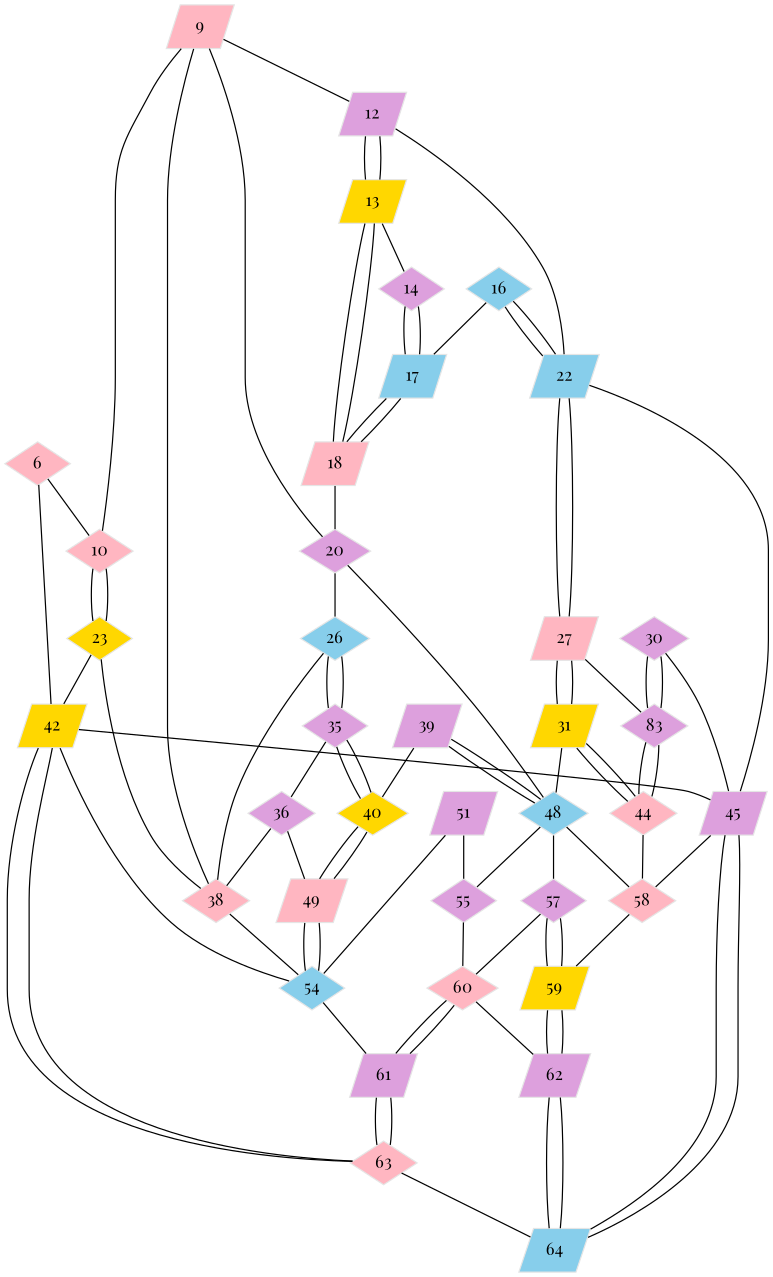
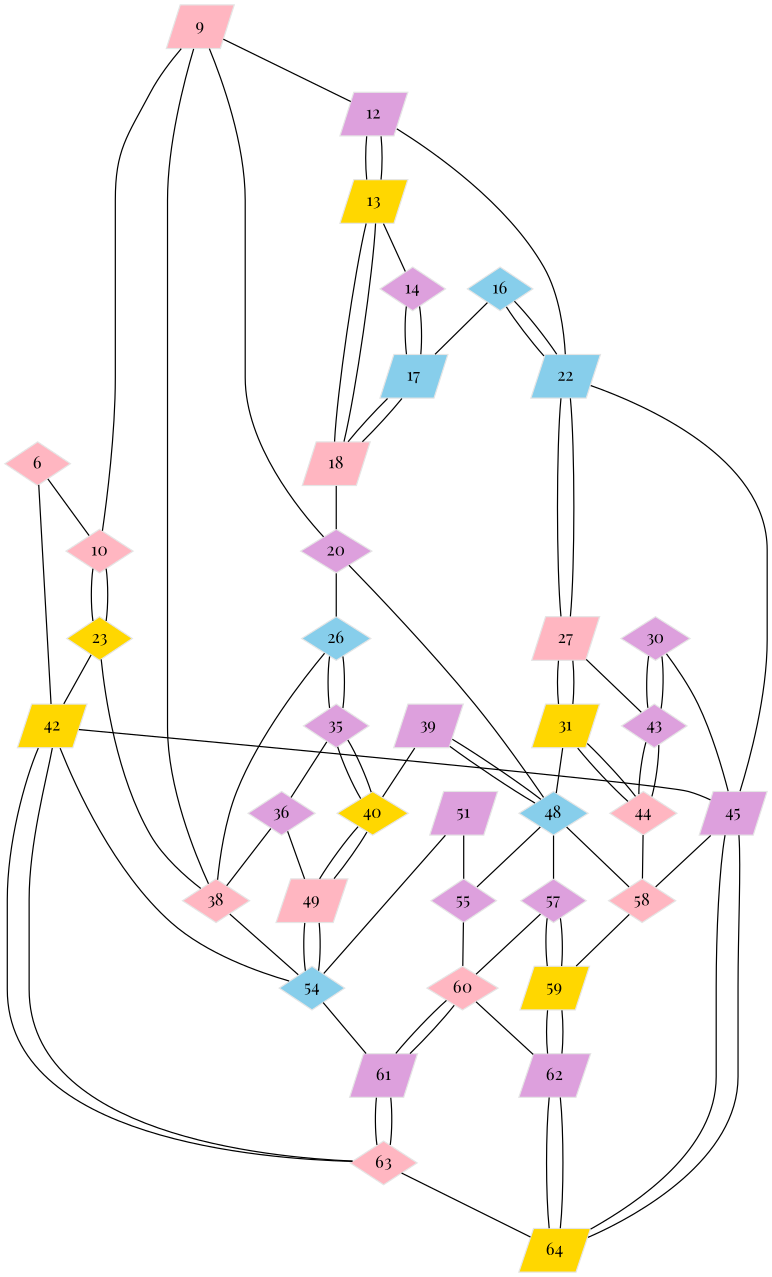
(654, 726) -> (654, 726)
(555, 1250) -> (555, 1250)
